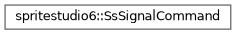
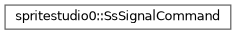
(118, 17) -> (118, 17)
